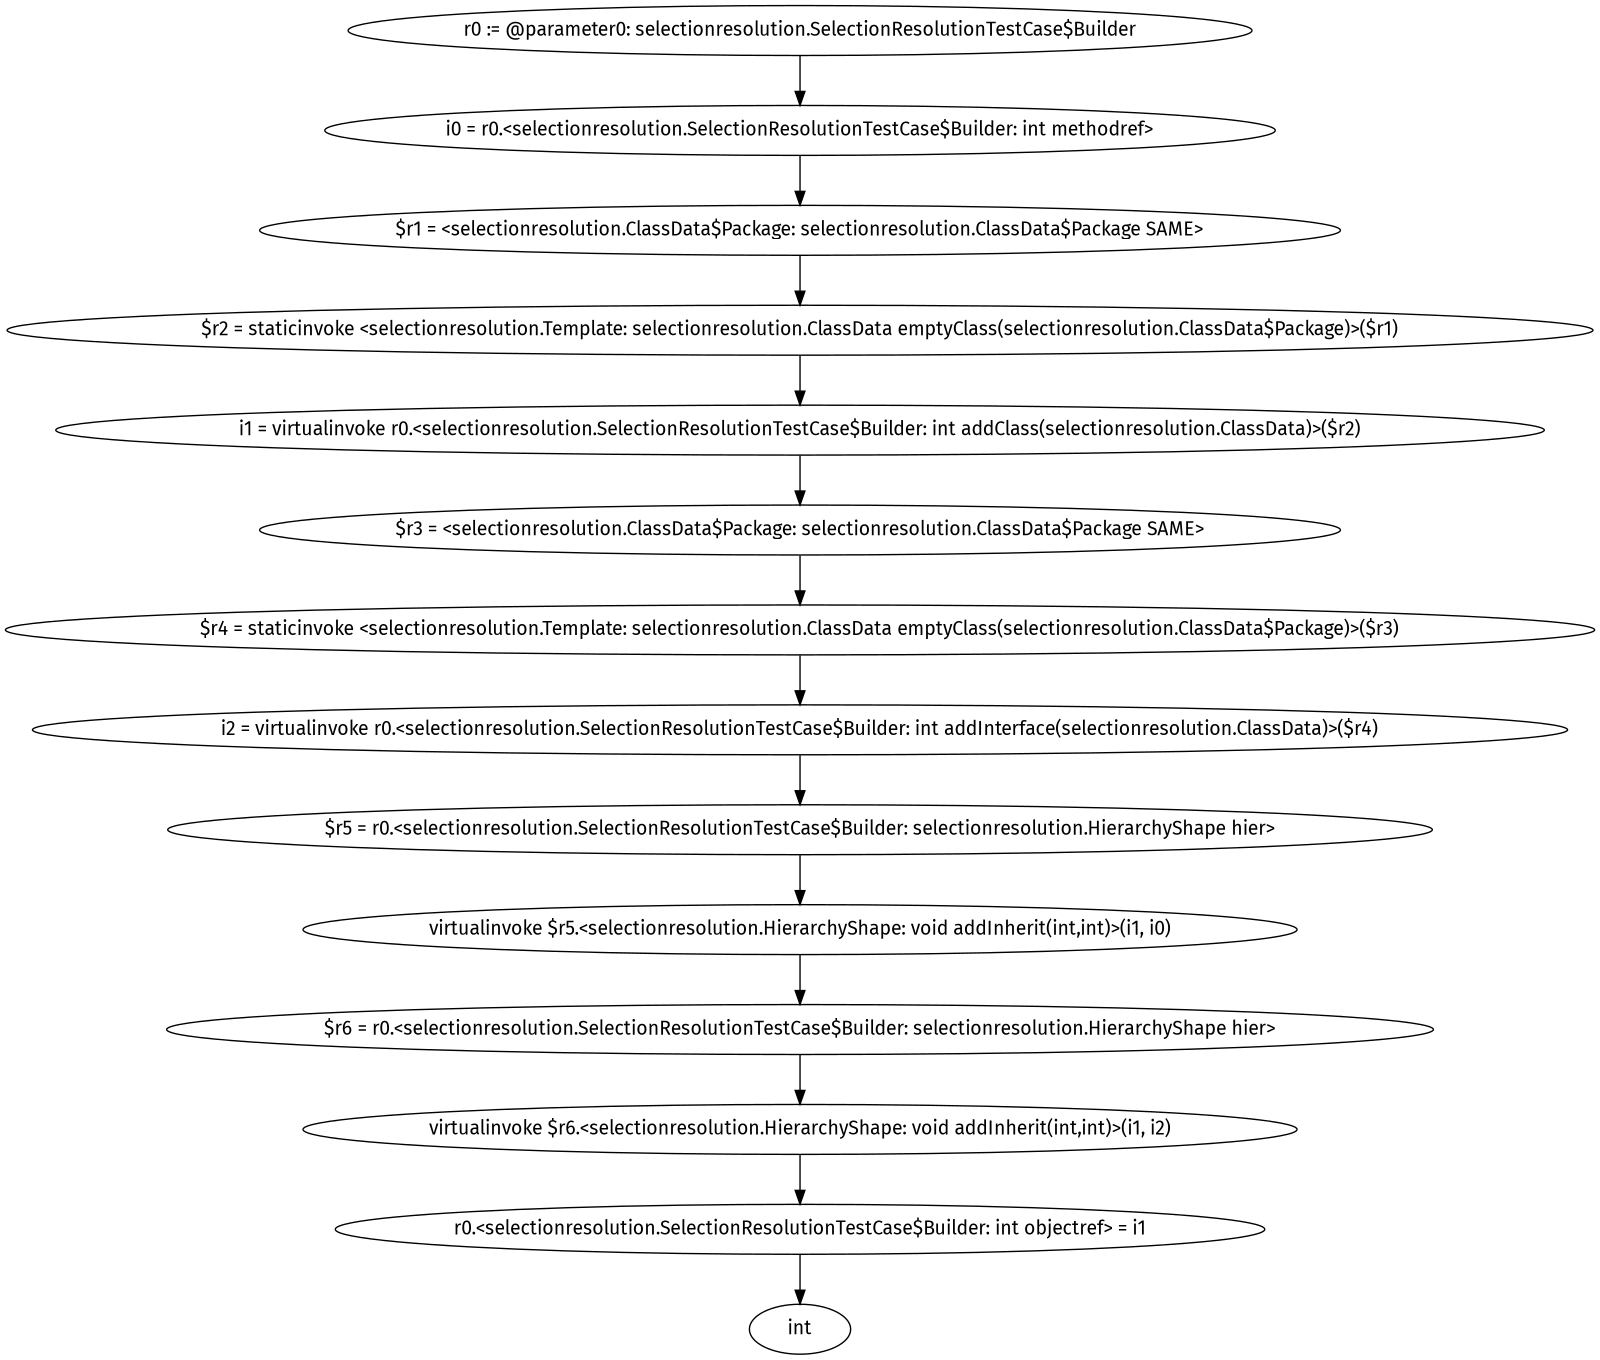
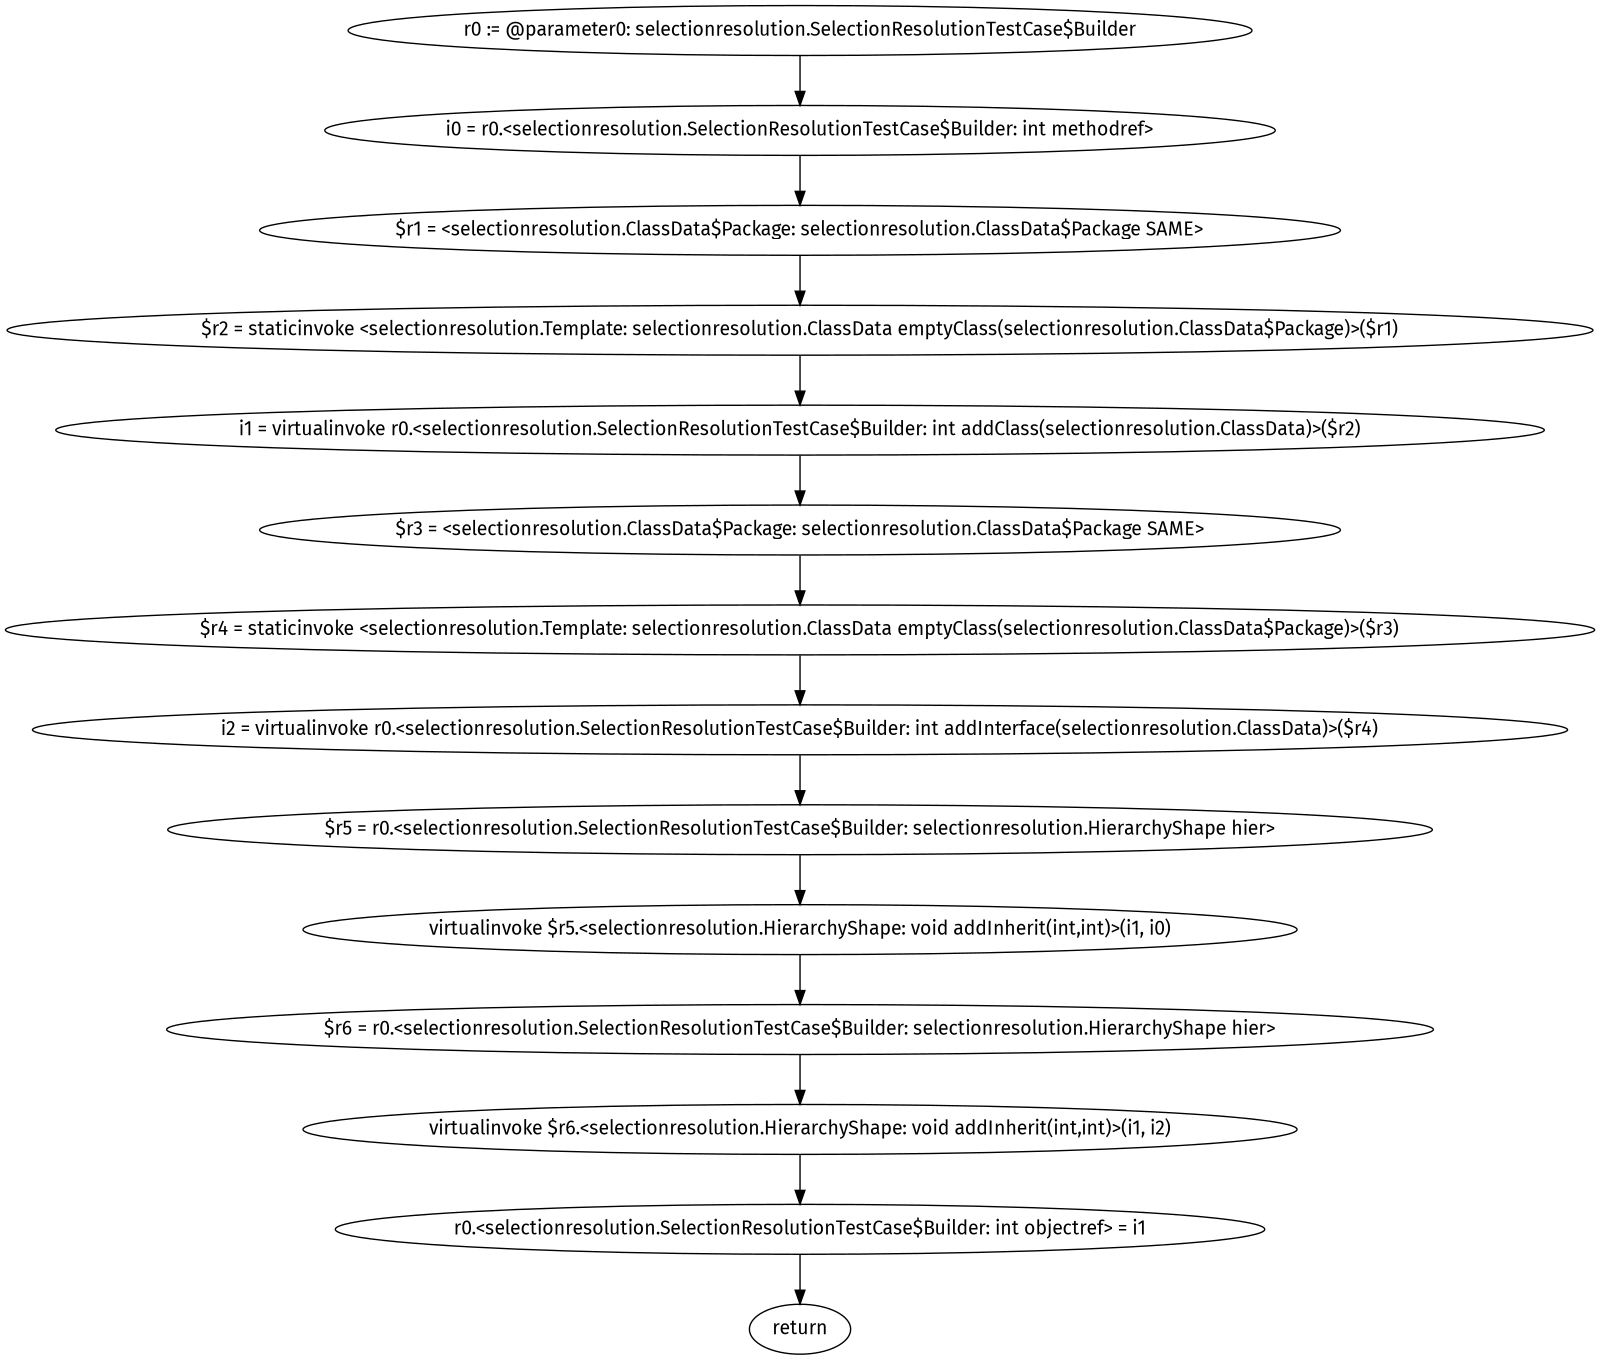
(800, 1329) -> (800, 1329)
